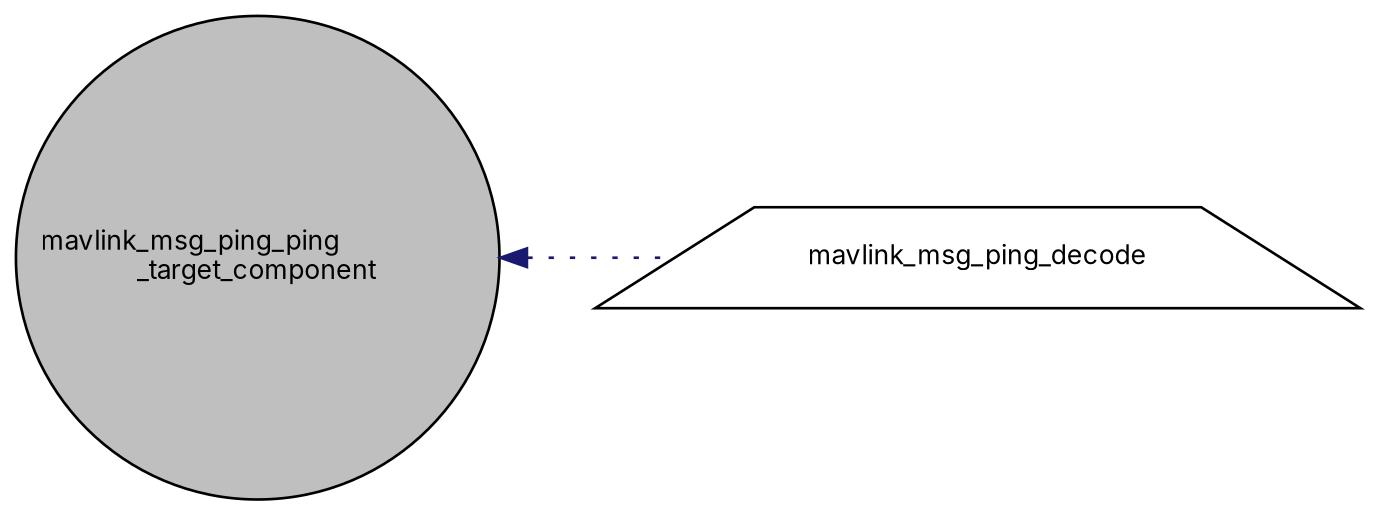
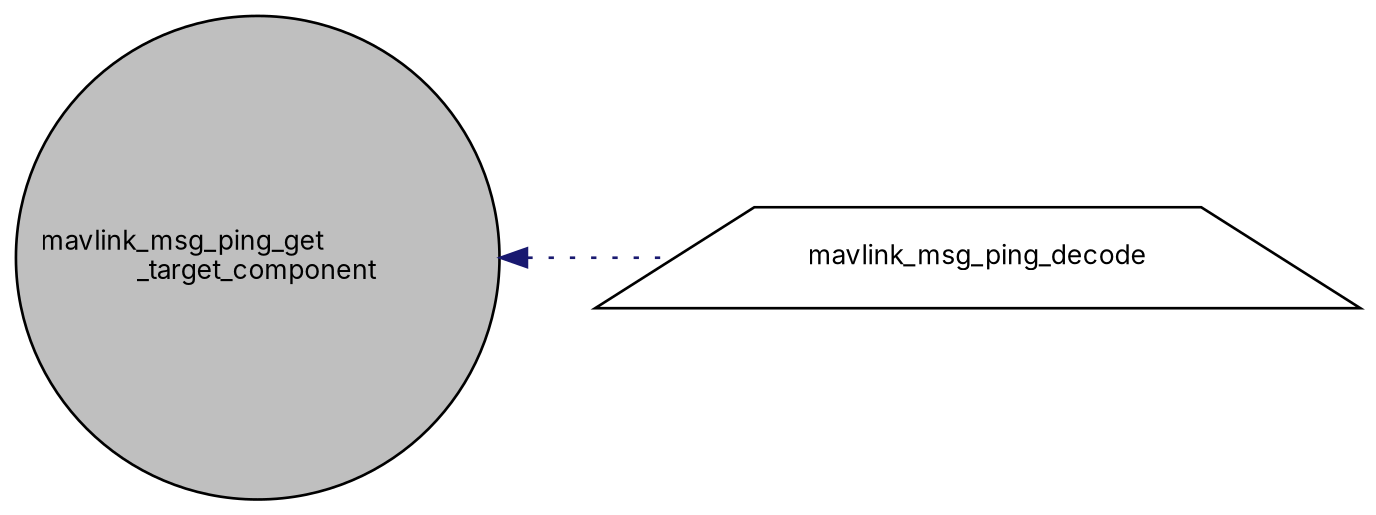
(258, 258) -> (258, 258)
